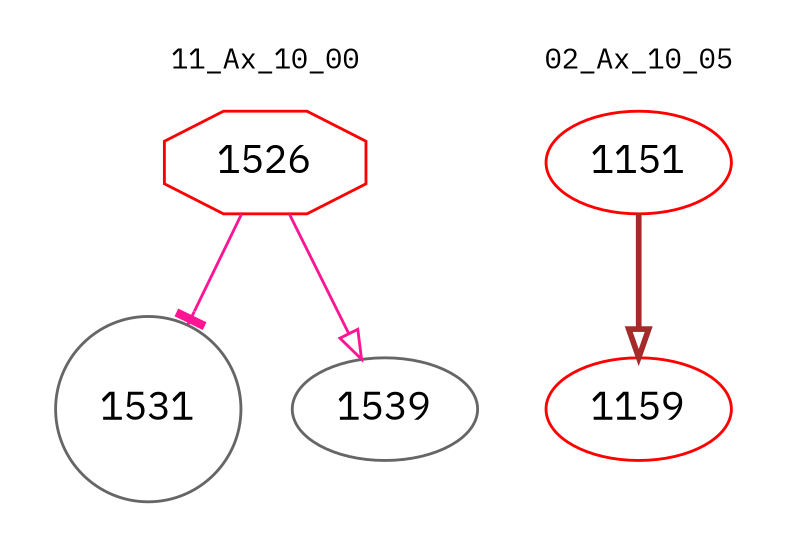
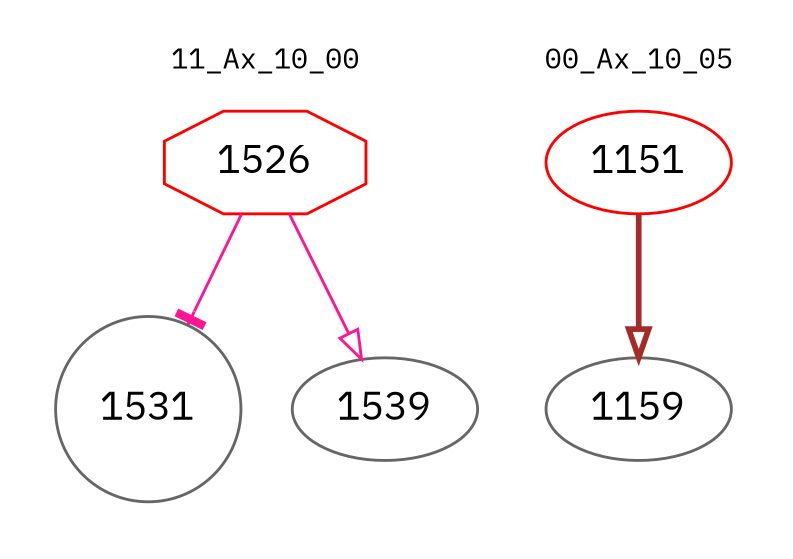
(640, 61) -> (640, 61)
(639, 409) -> (639, 409)
